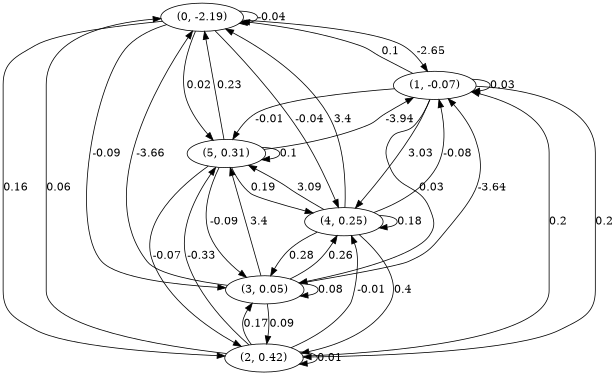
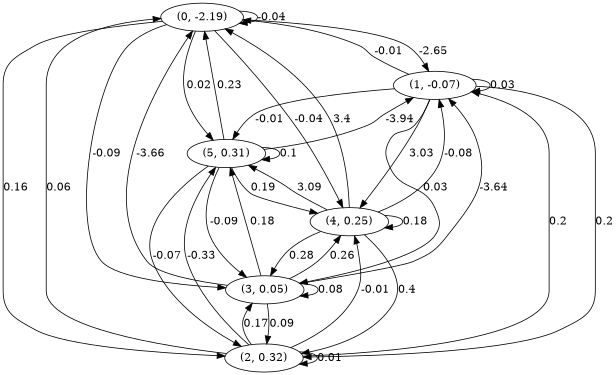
(390, 51) -> (389, 51)
(259, 222) -> (262, 222)
(264, 358) -> (264, 358)
